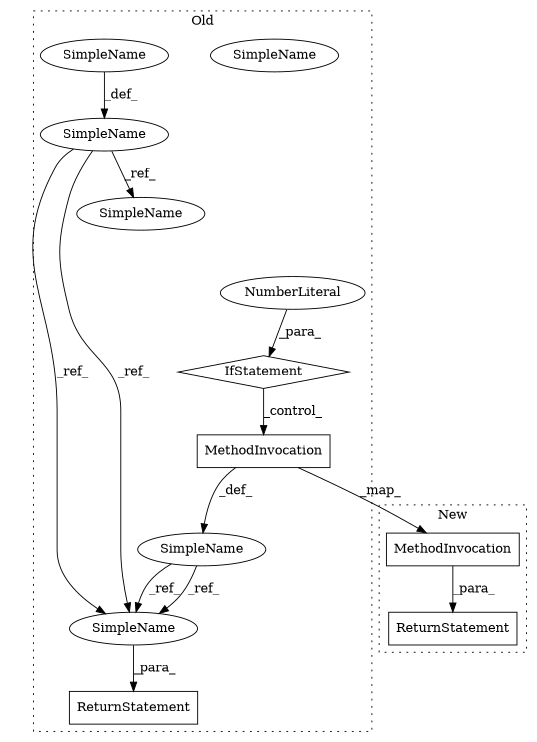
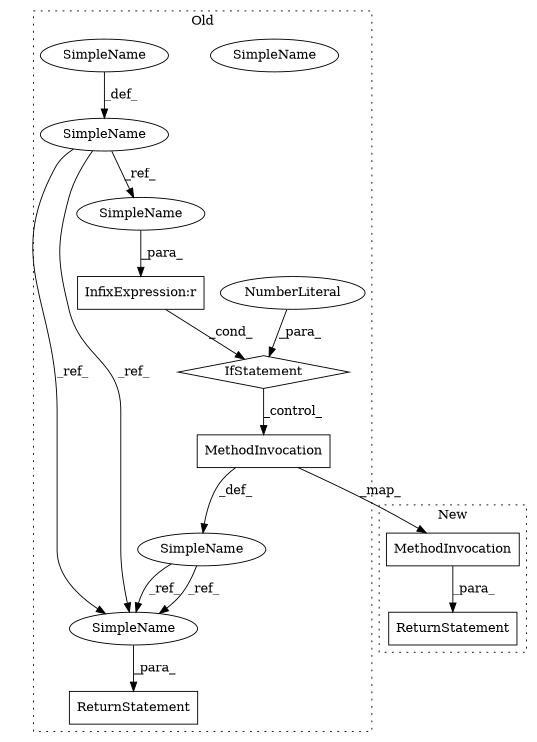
none -> (141, 293)
